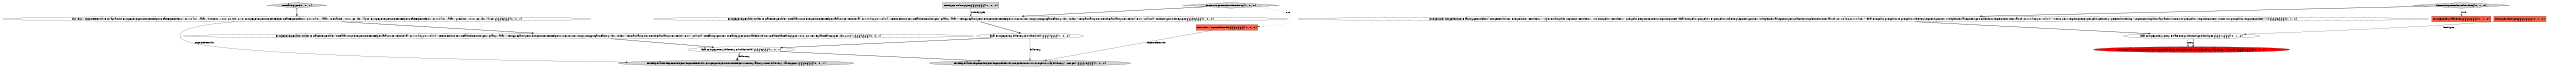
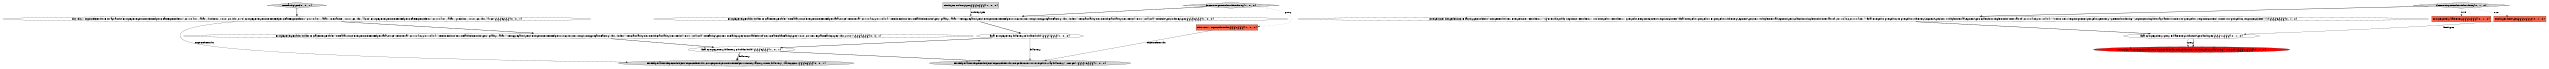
(1288, 12) -> (1288, 12)
none -> (2489, 12)
